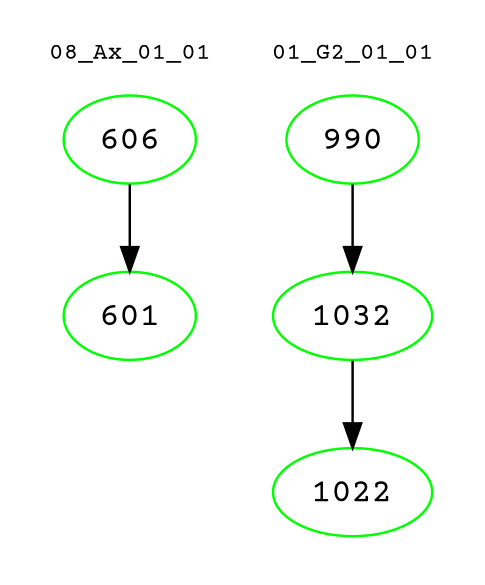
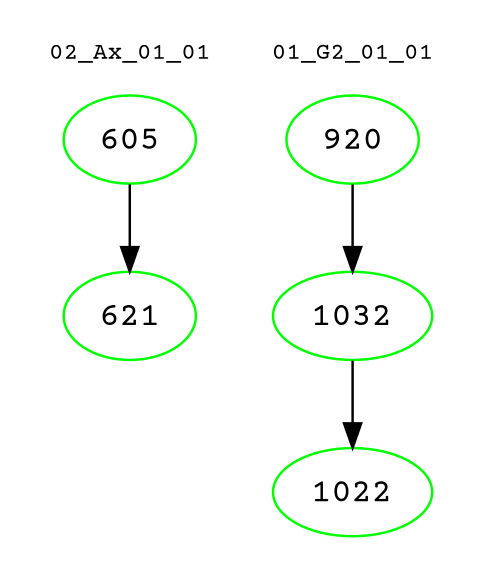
(131, 53) -> (131, 53)
(130, 140) -> (130, 140)
(353, 140) -> (353, 140)
(130, 316) -> (130, 316)
